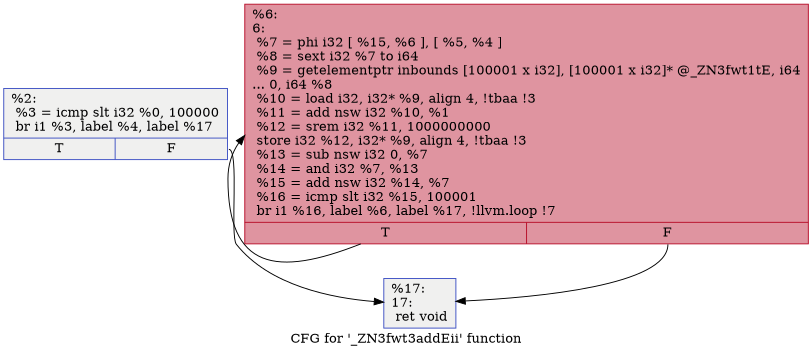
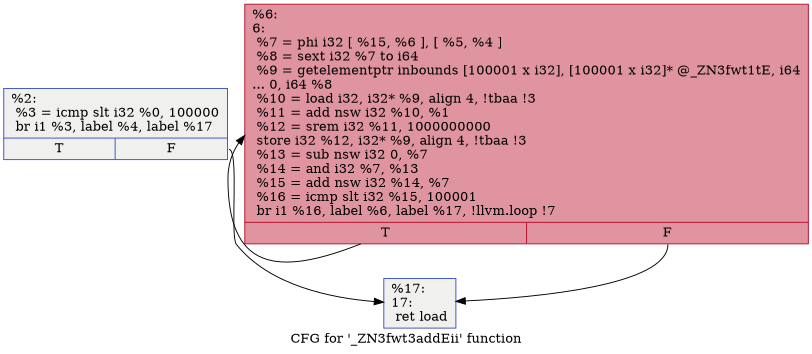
(420, 317) -> (420, 317)
